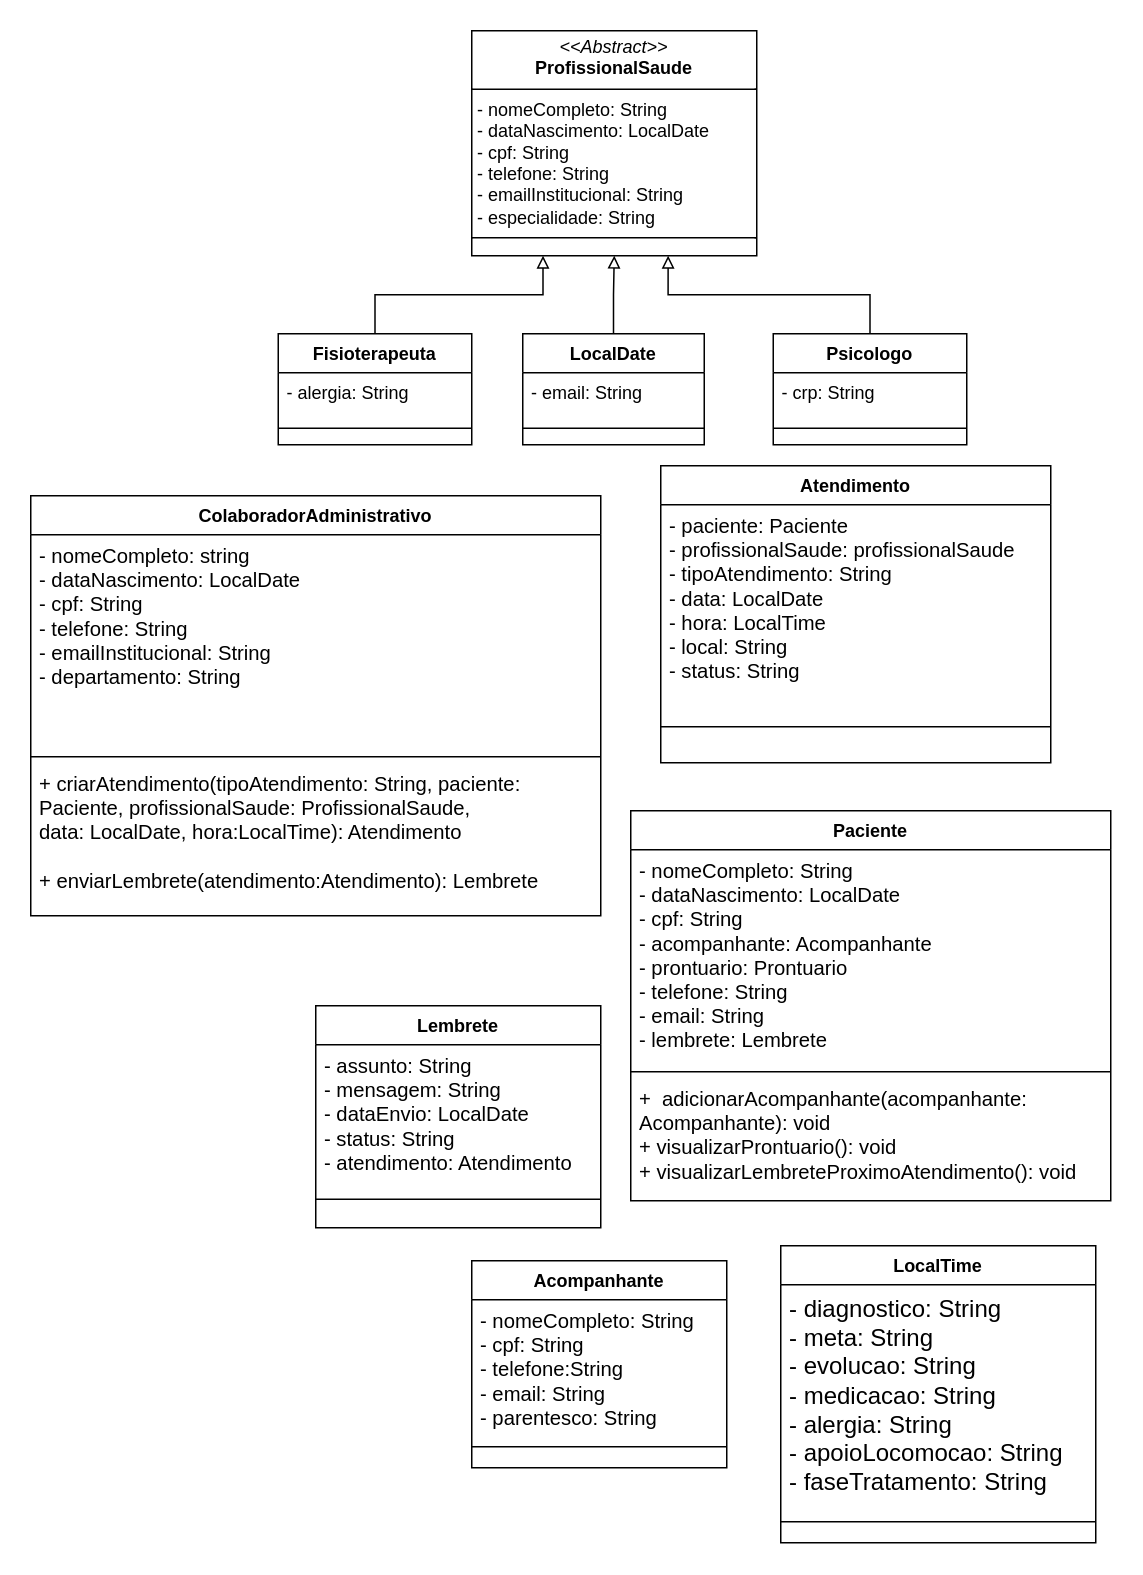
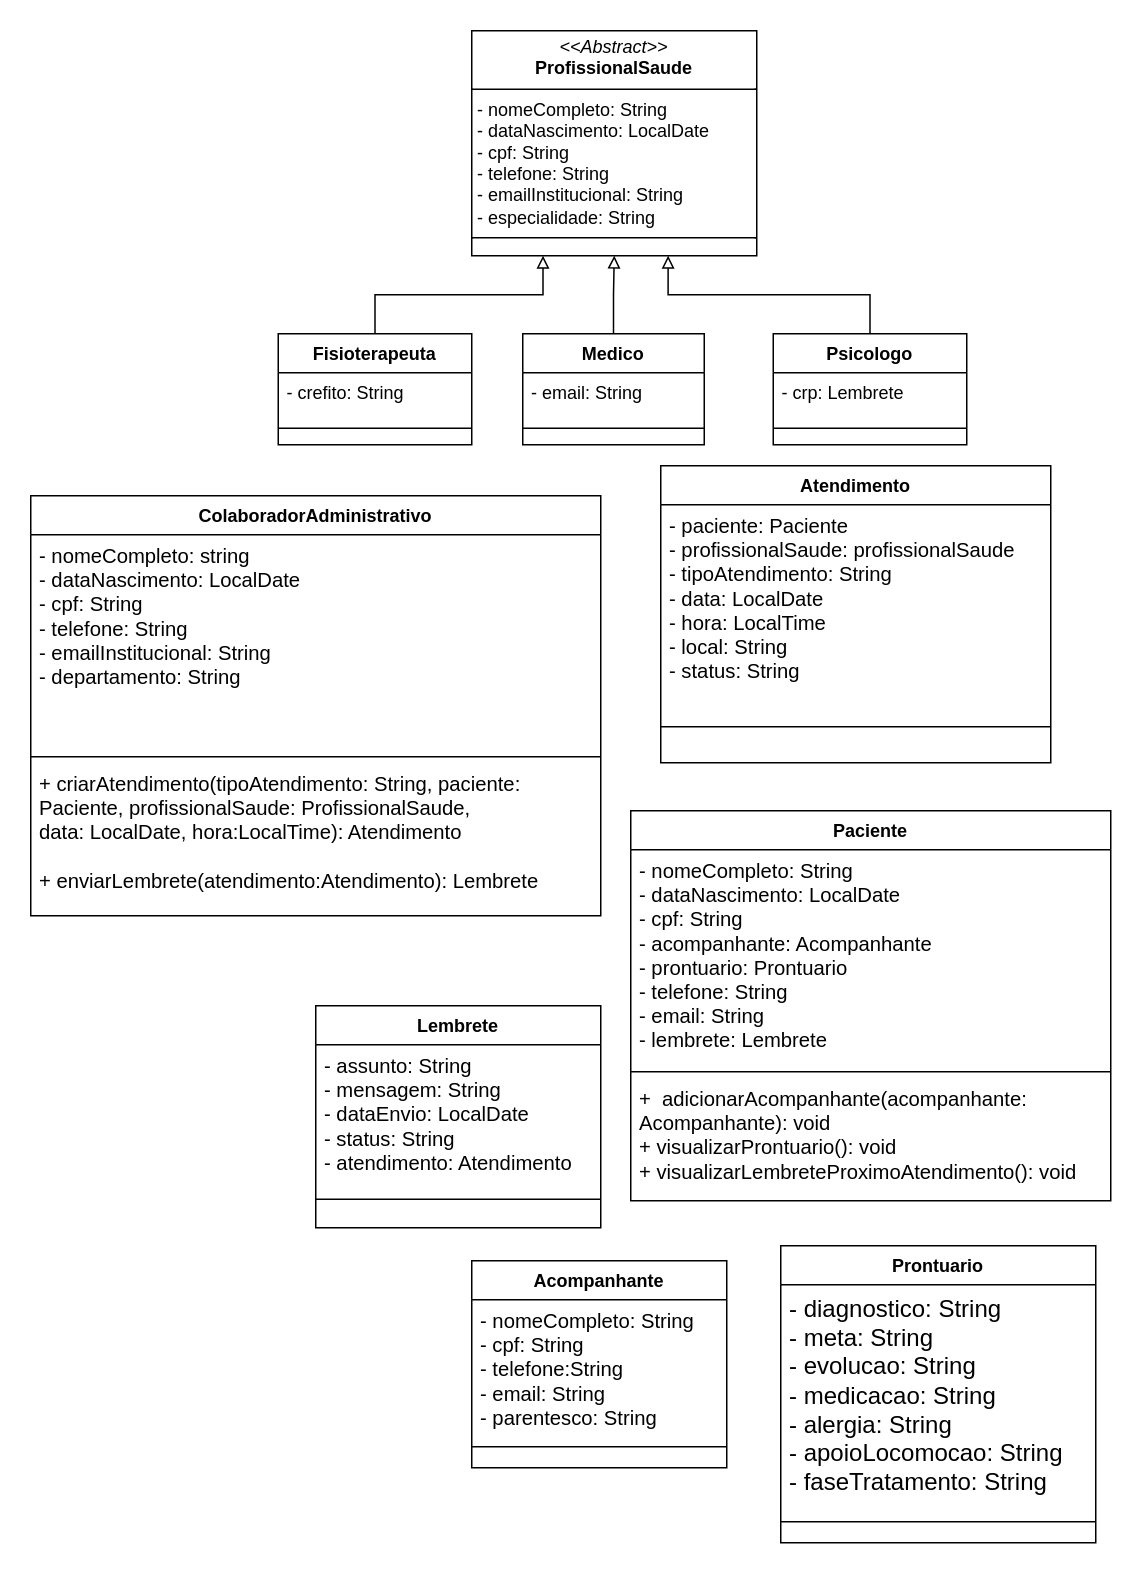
(614, 355) -> (614, 355)
(359, 394) -> (361, 394)
(838, 394) -> (851, 394)
(938, 1267) -> (938, 1267)
